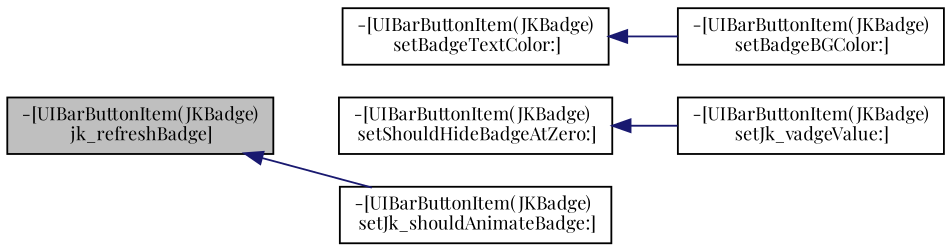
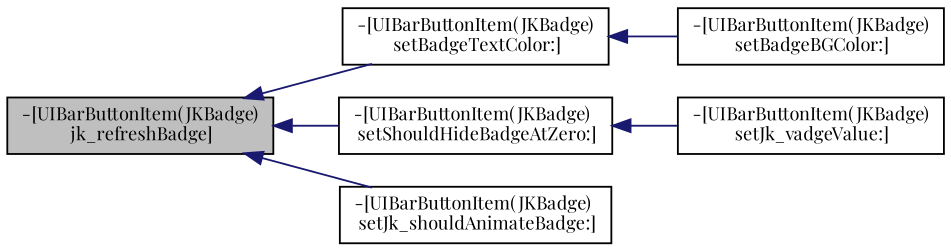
none -> (317, 79)
none -> (315, 126)
